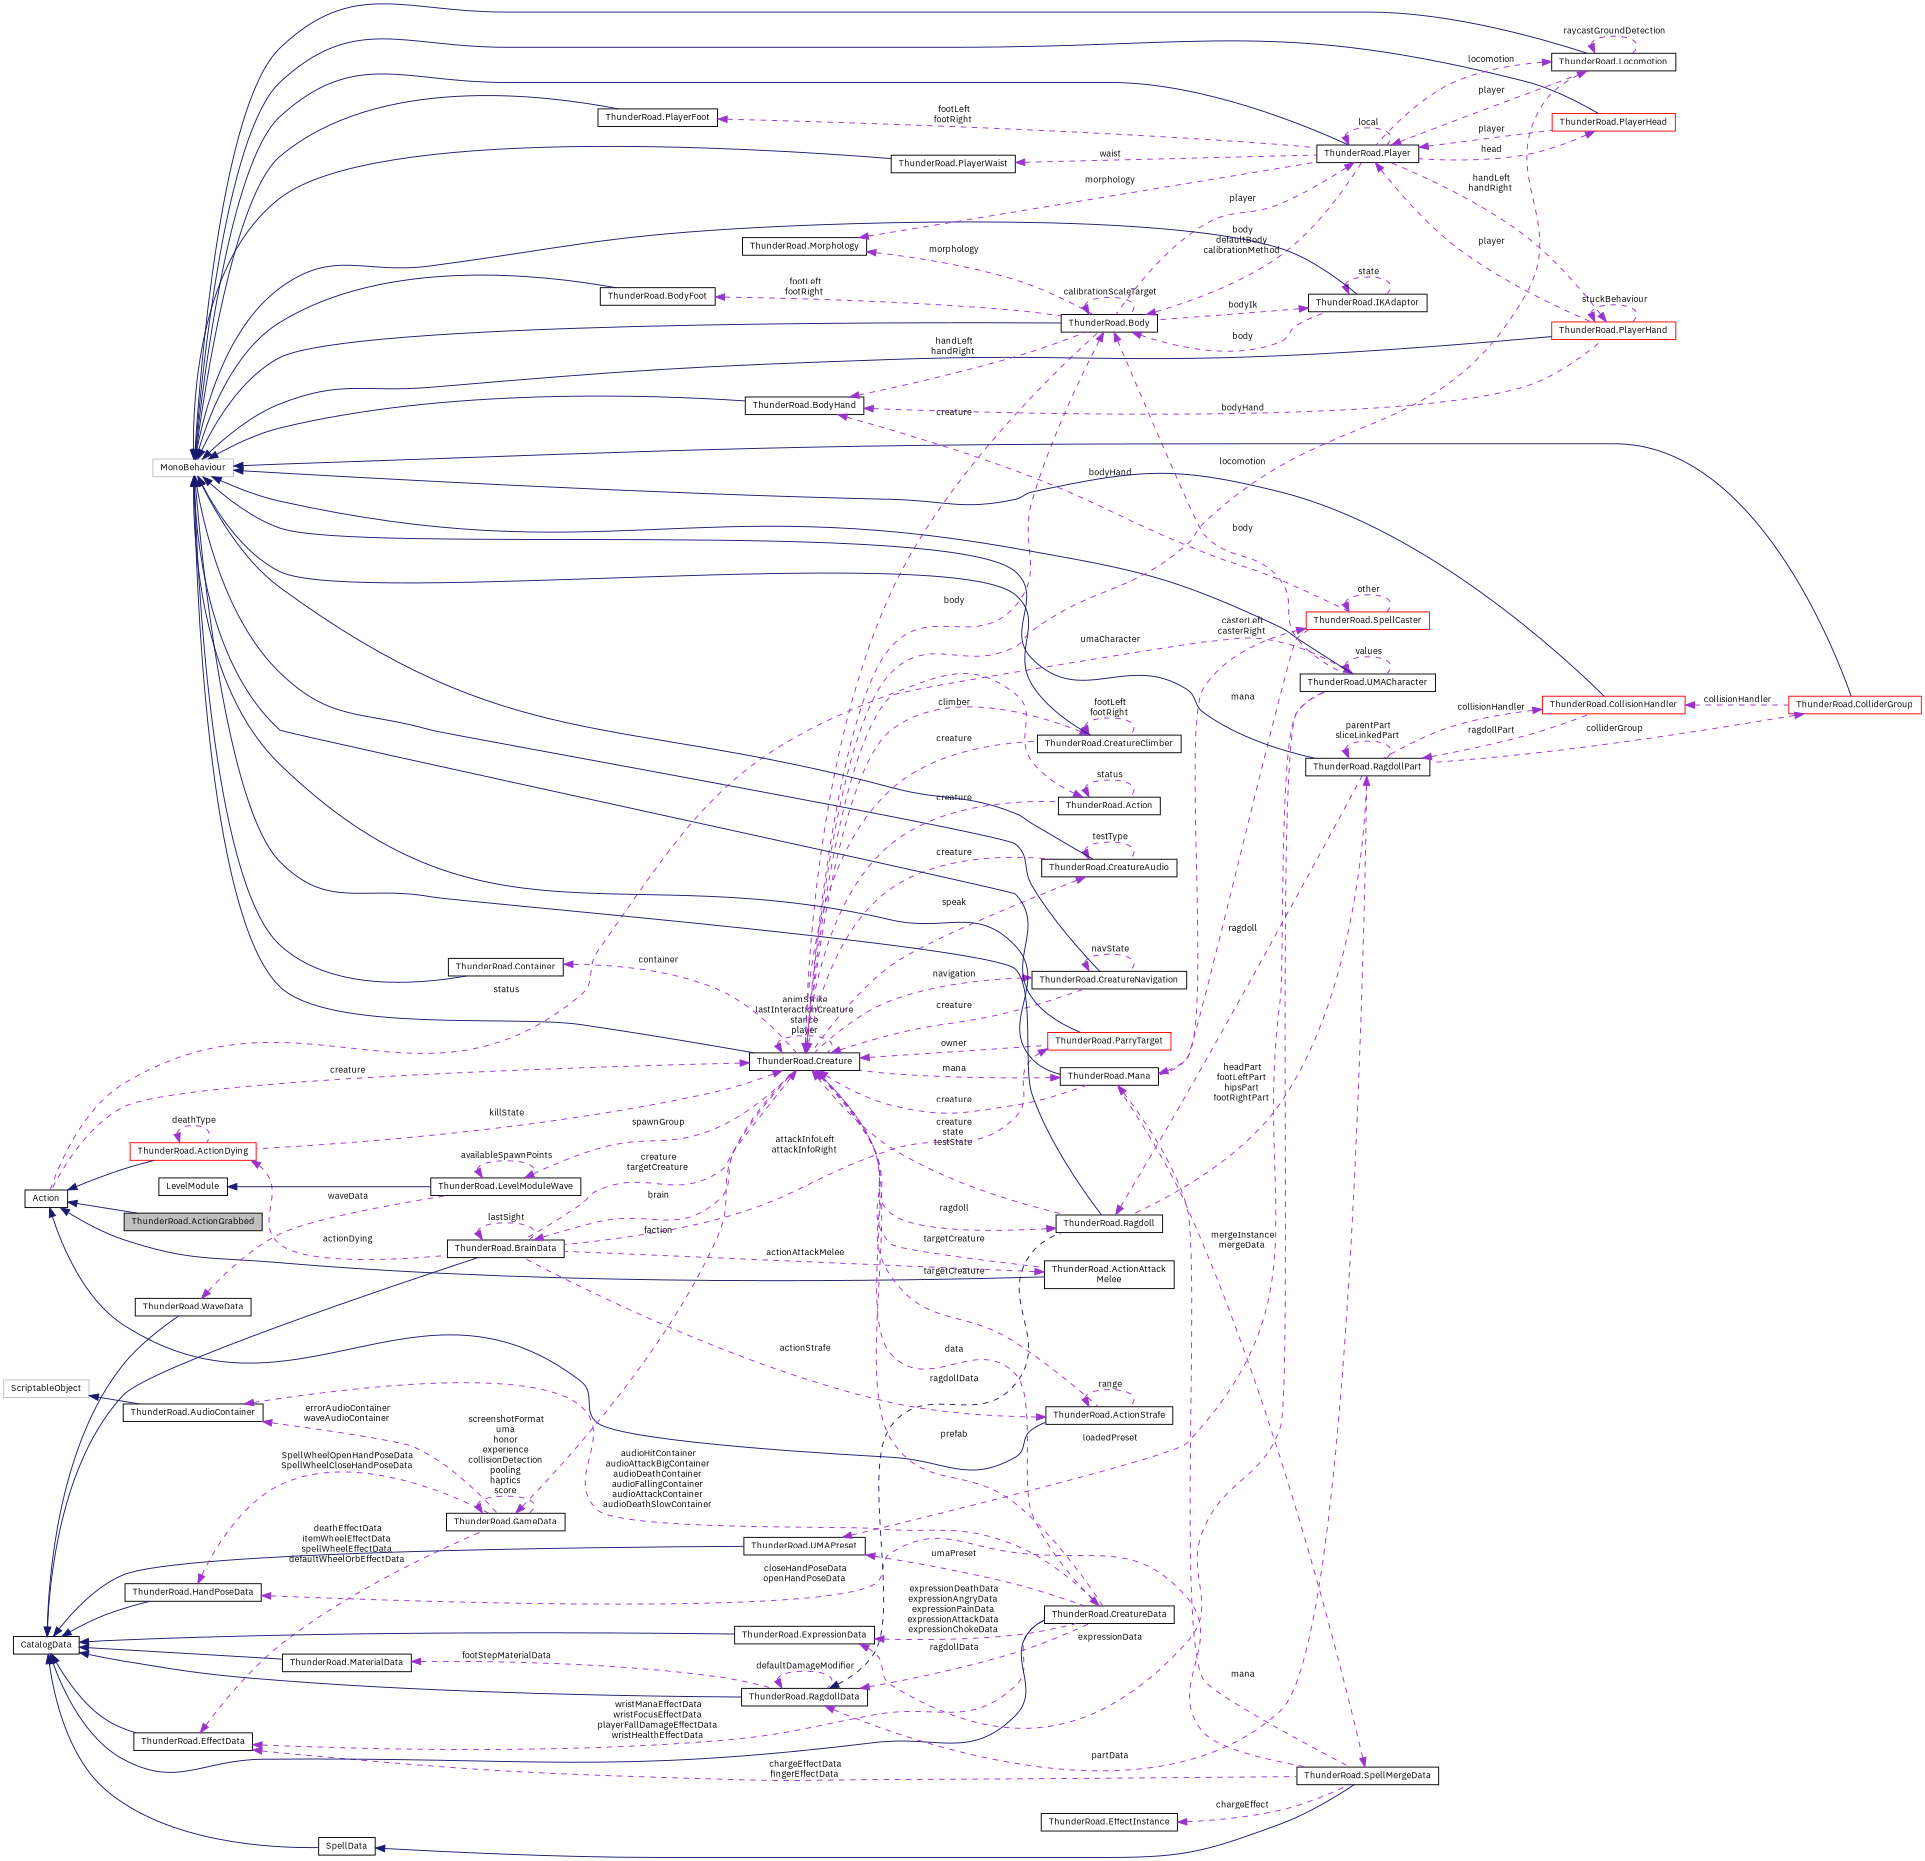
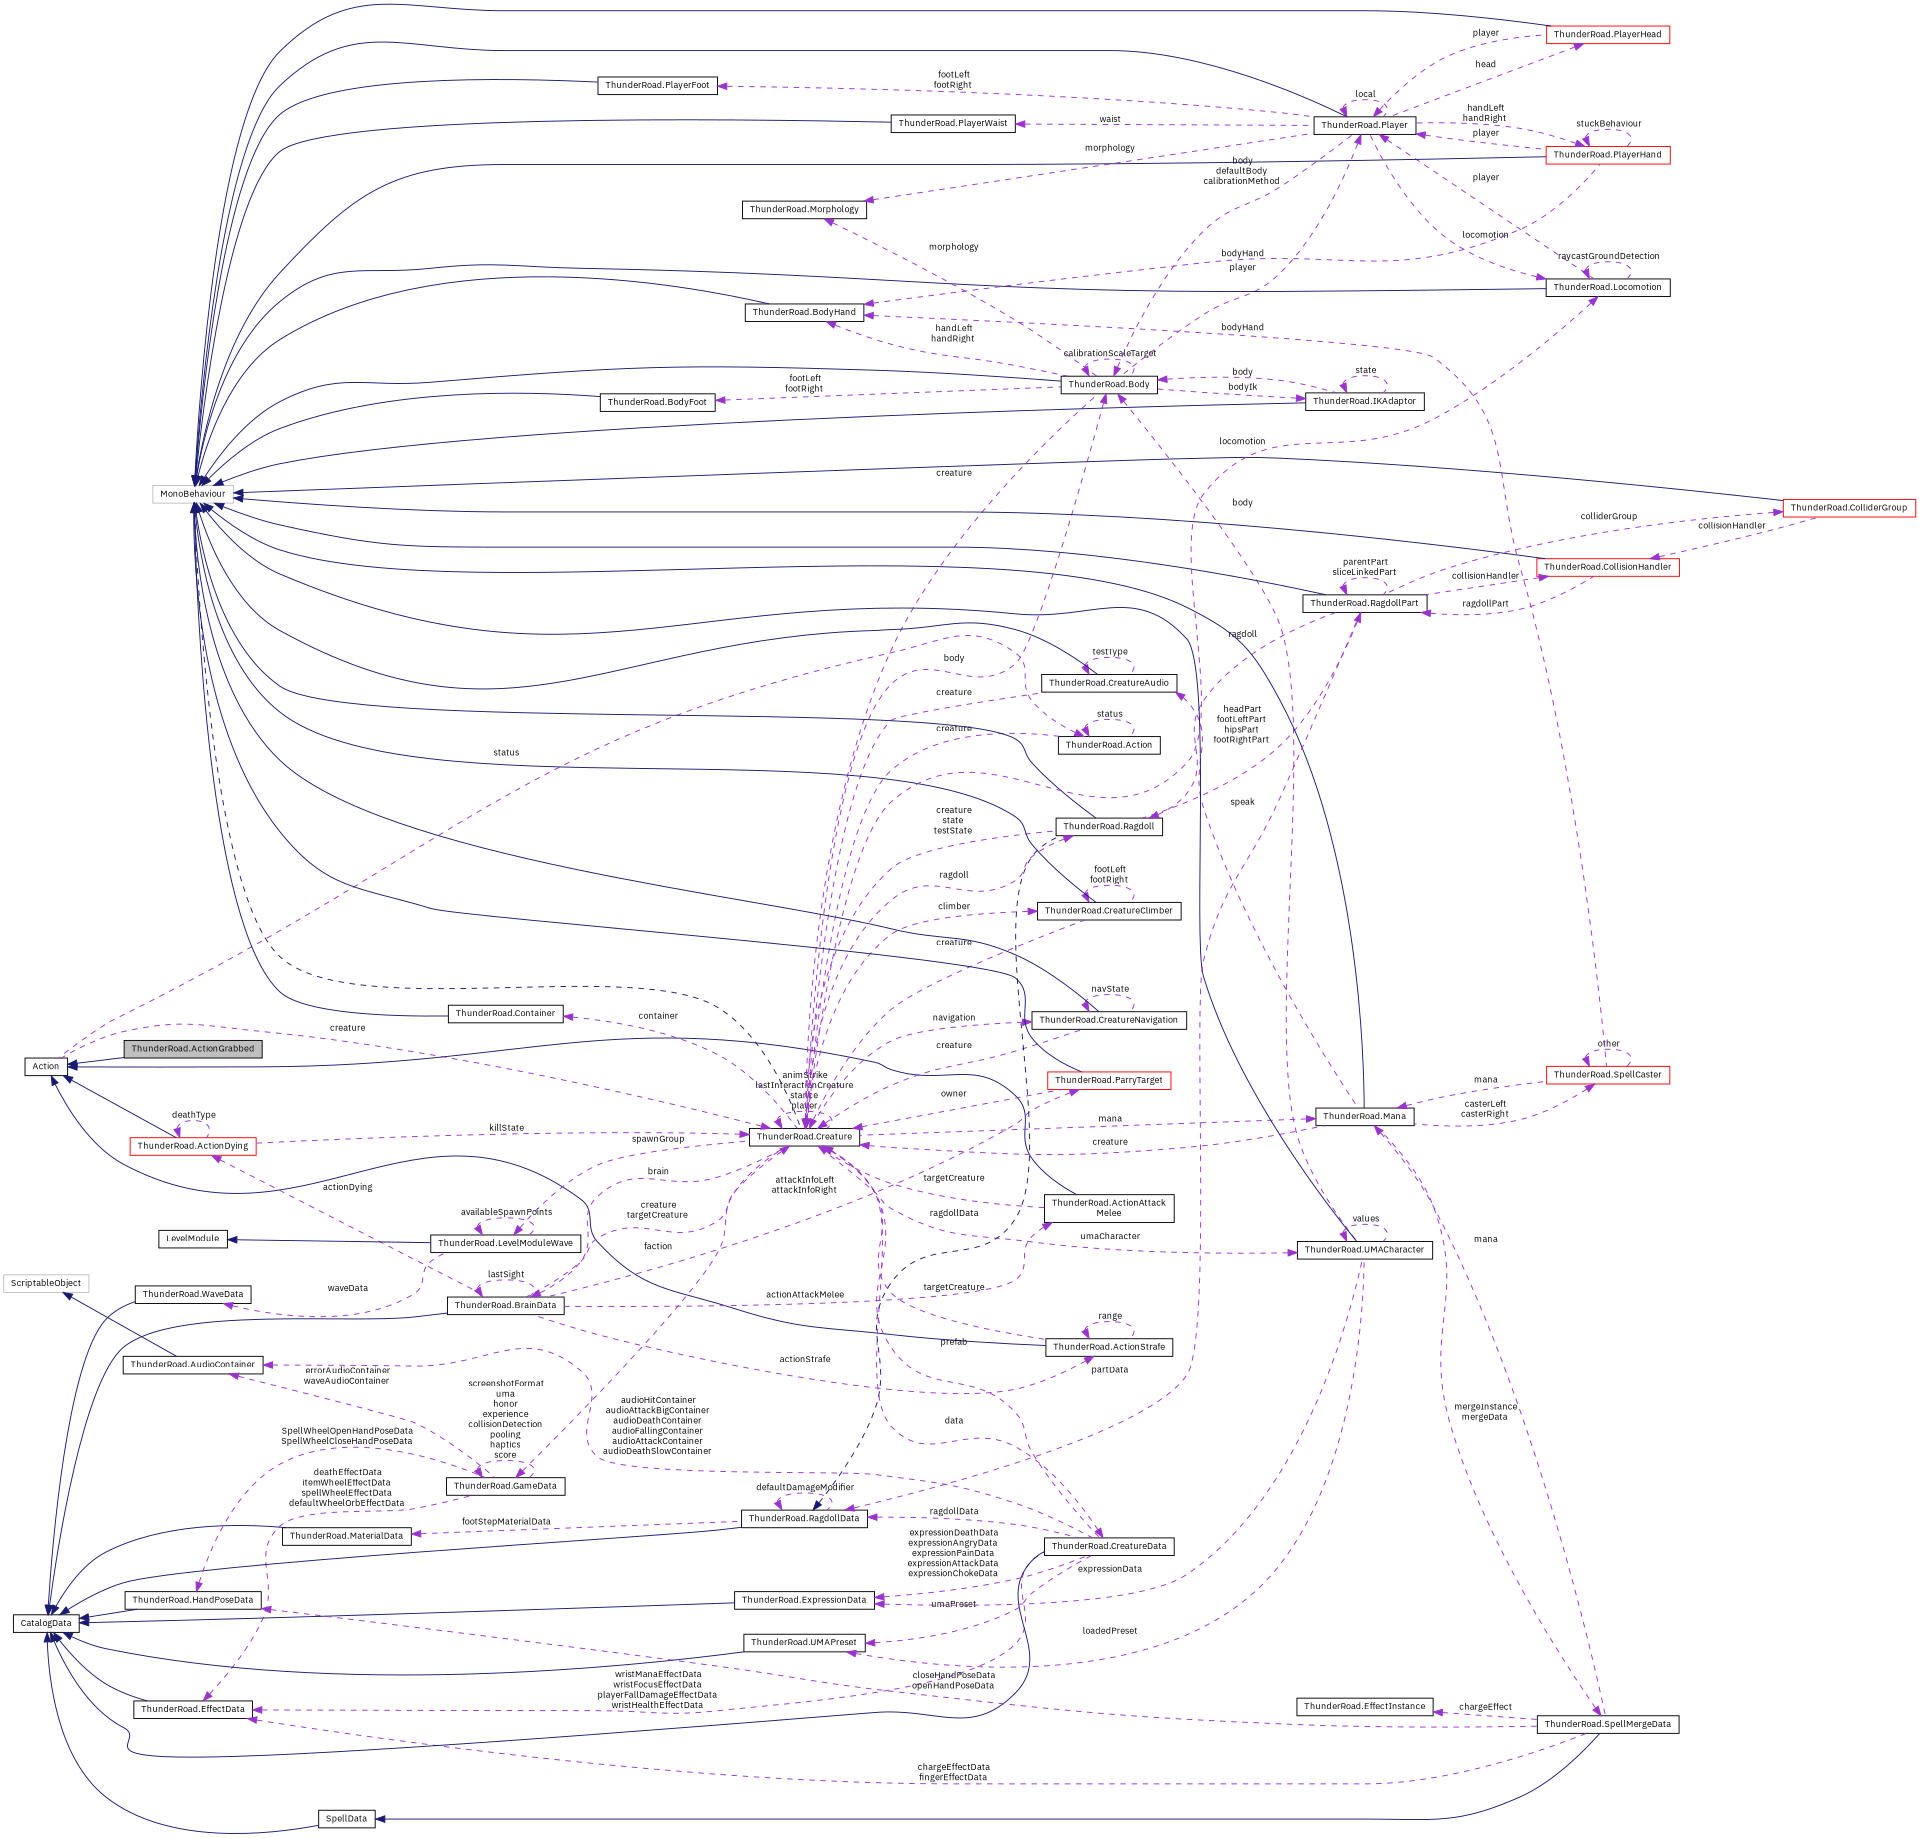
(928, 944) -> (1245, 910)
(271, 973) -> (344, 981)
